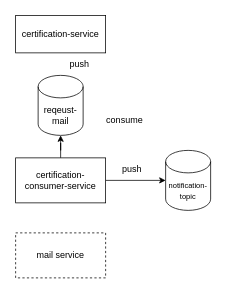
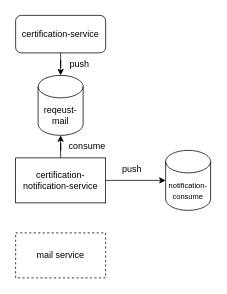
(60, 34) -> (60, 34)
none -> (60, 67)
(124, 120) -> (87, 147)
(60, 180) -> (60, 180)
(188, 190) -> (188, 190)
